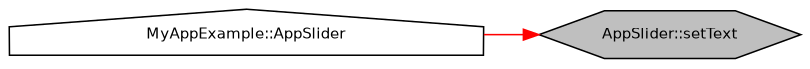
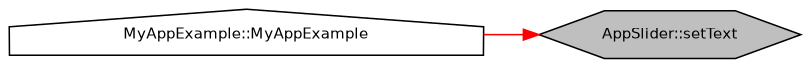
(246, 35) -> (246, 35)
